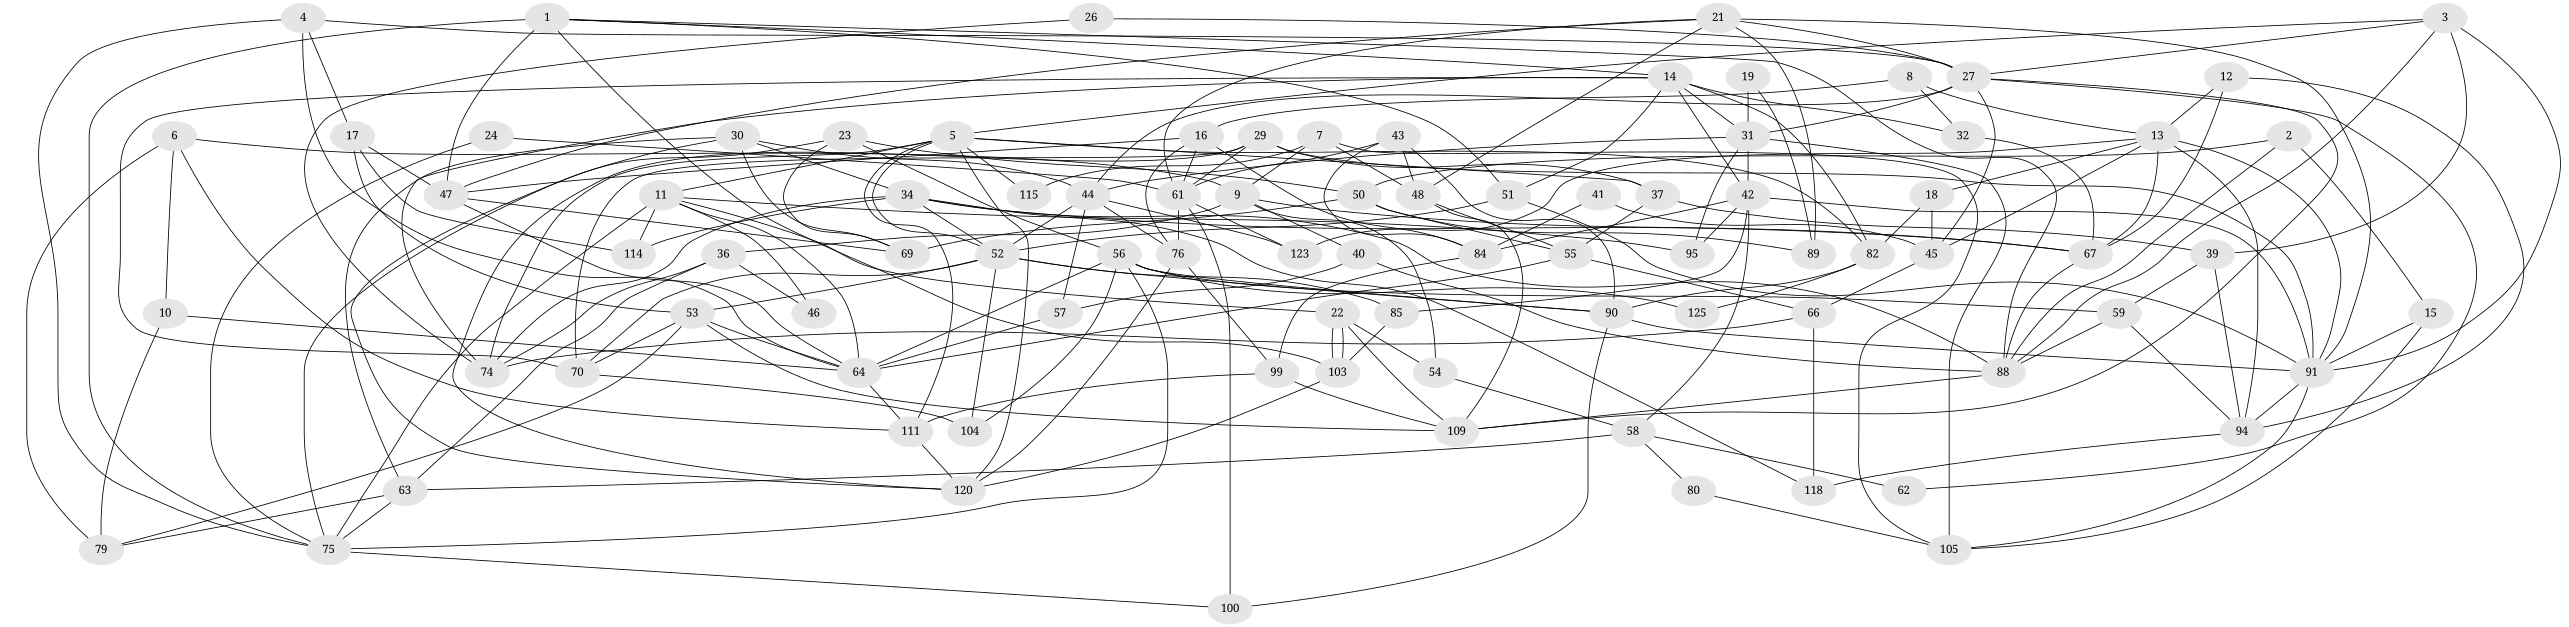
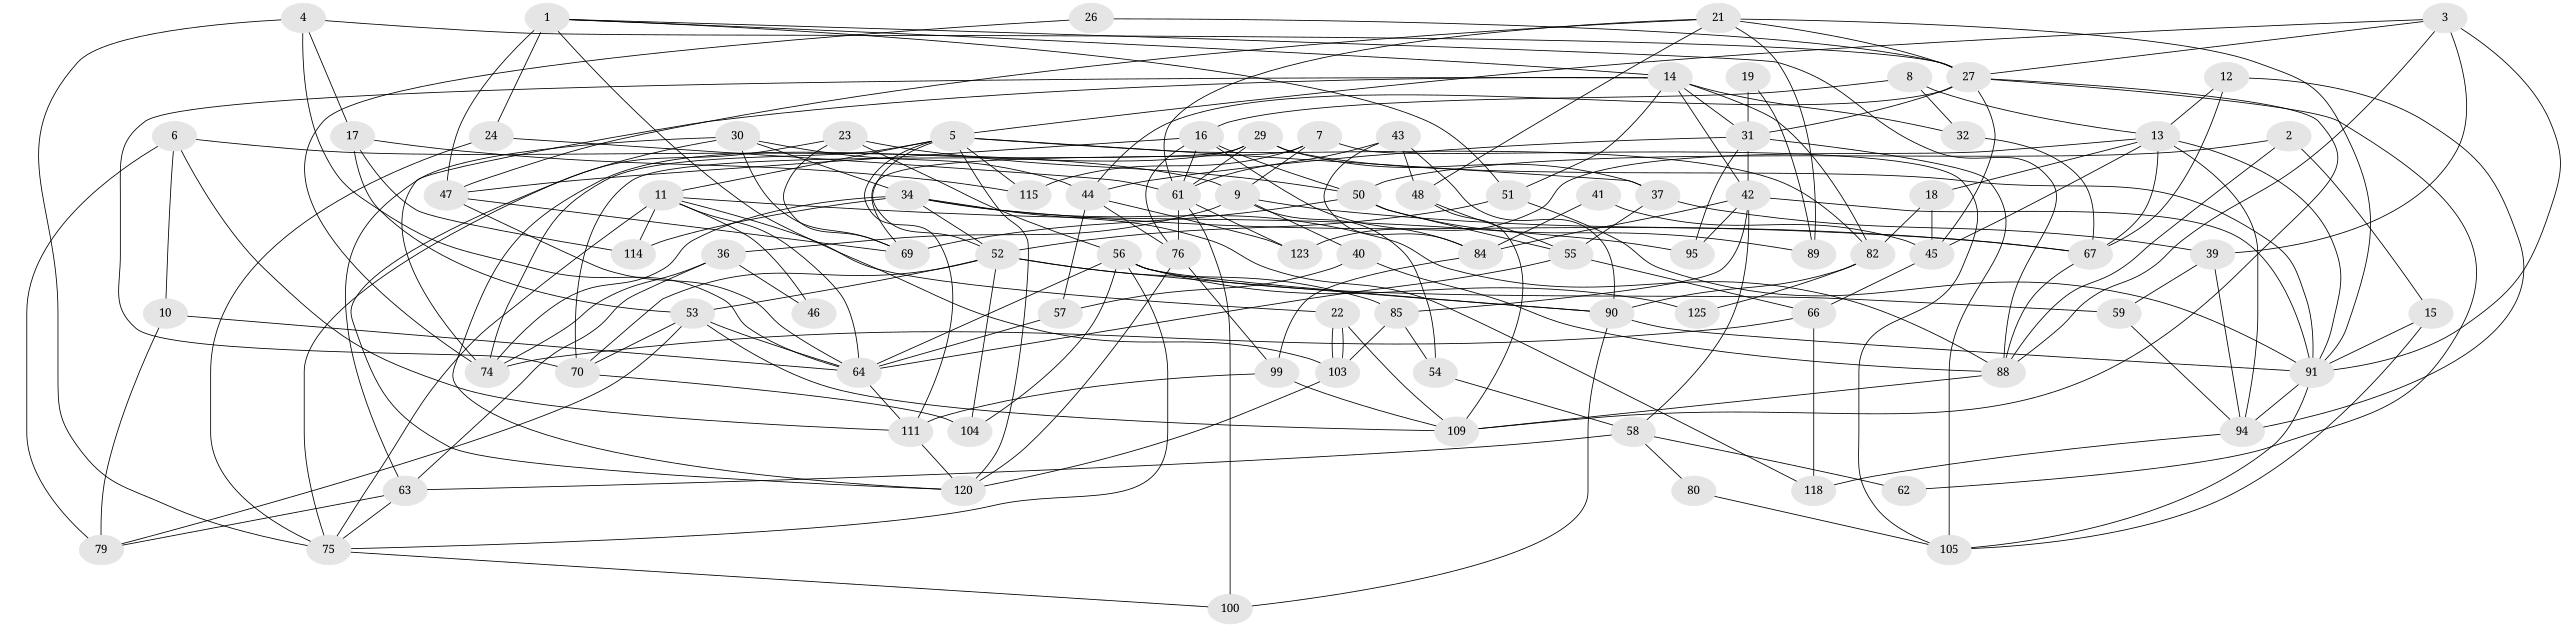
(398, 165) -> (596, 161)
(89, 169) -> (519, 77)
none -> (1284, 171)
(1379, 172) -> (1055, 158)
(1047, 222) -> none
(2061, 343) -> none
(1398, 350) -> (1413, 338)
